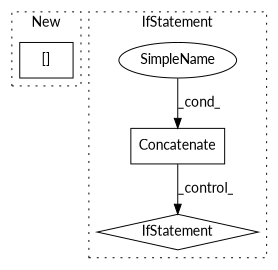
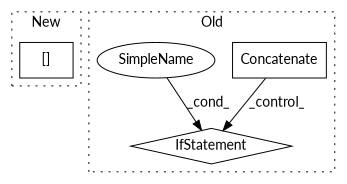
(178, 23) -> (212, 23)
(178, 98) -> (181, 100)
